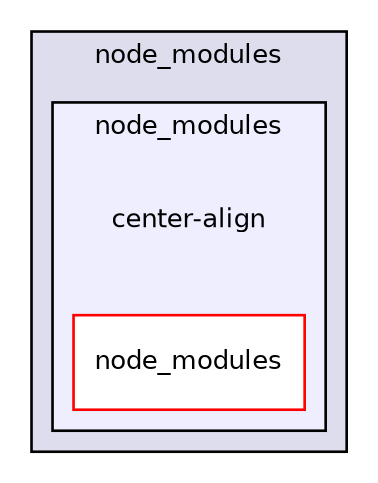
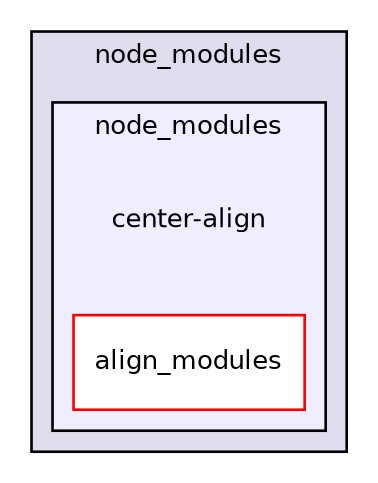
(189, 362) -> (189, 362)
